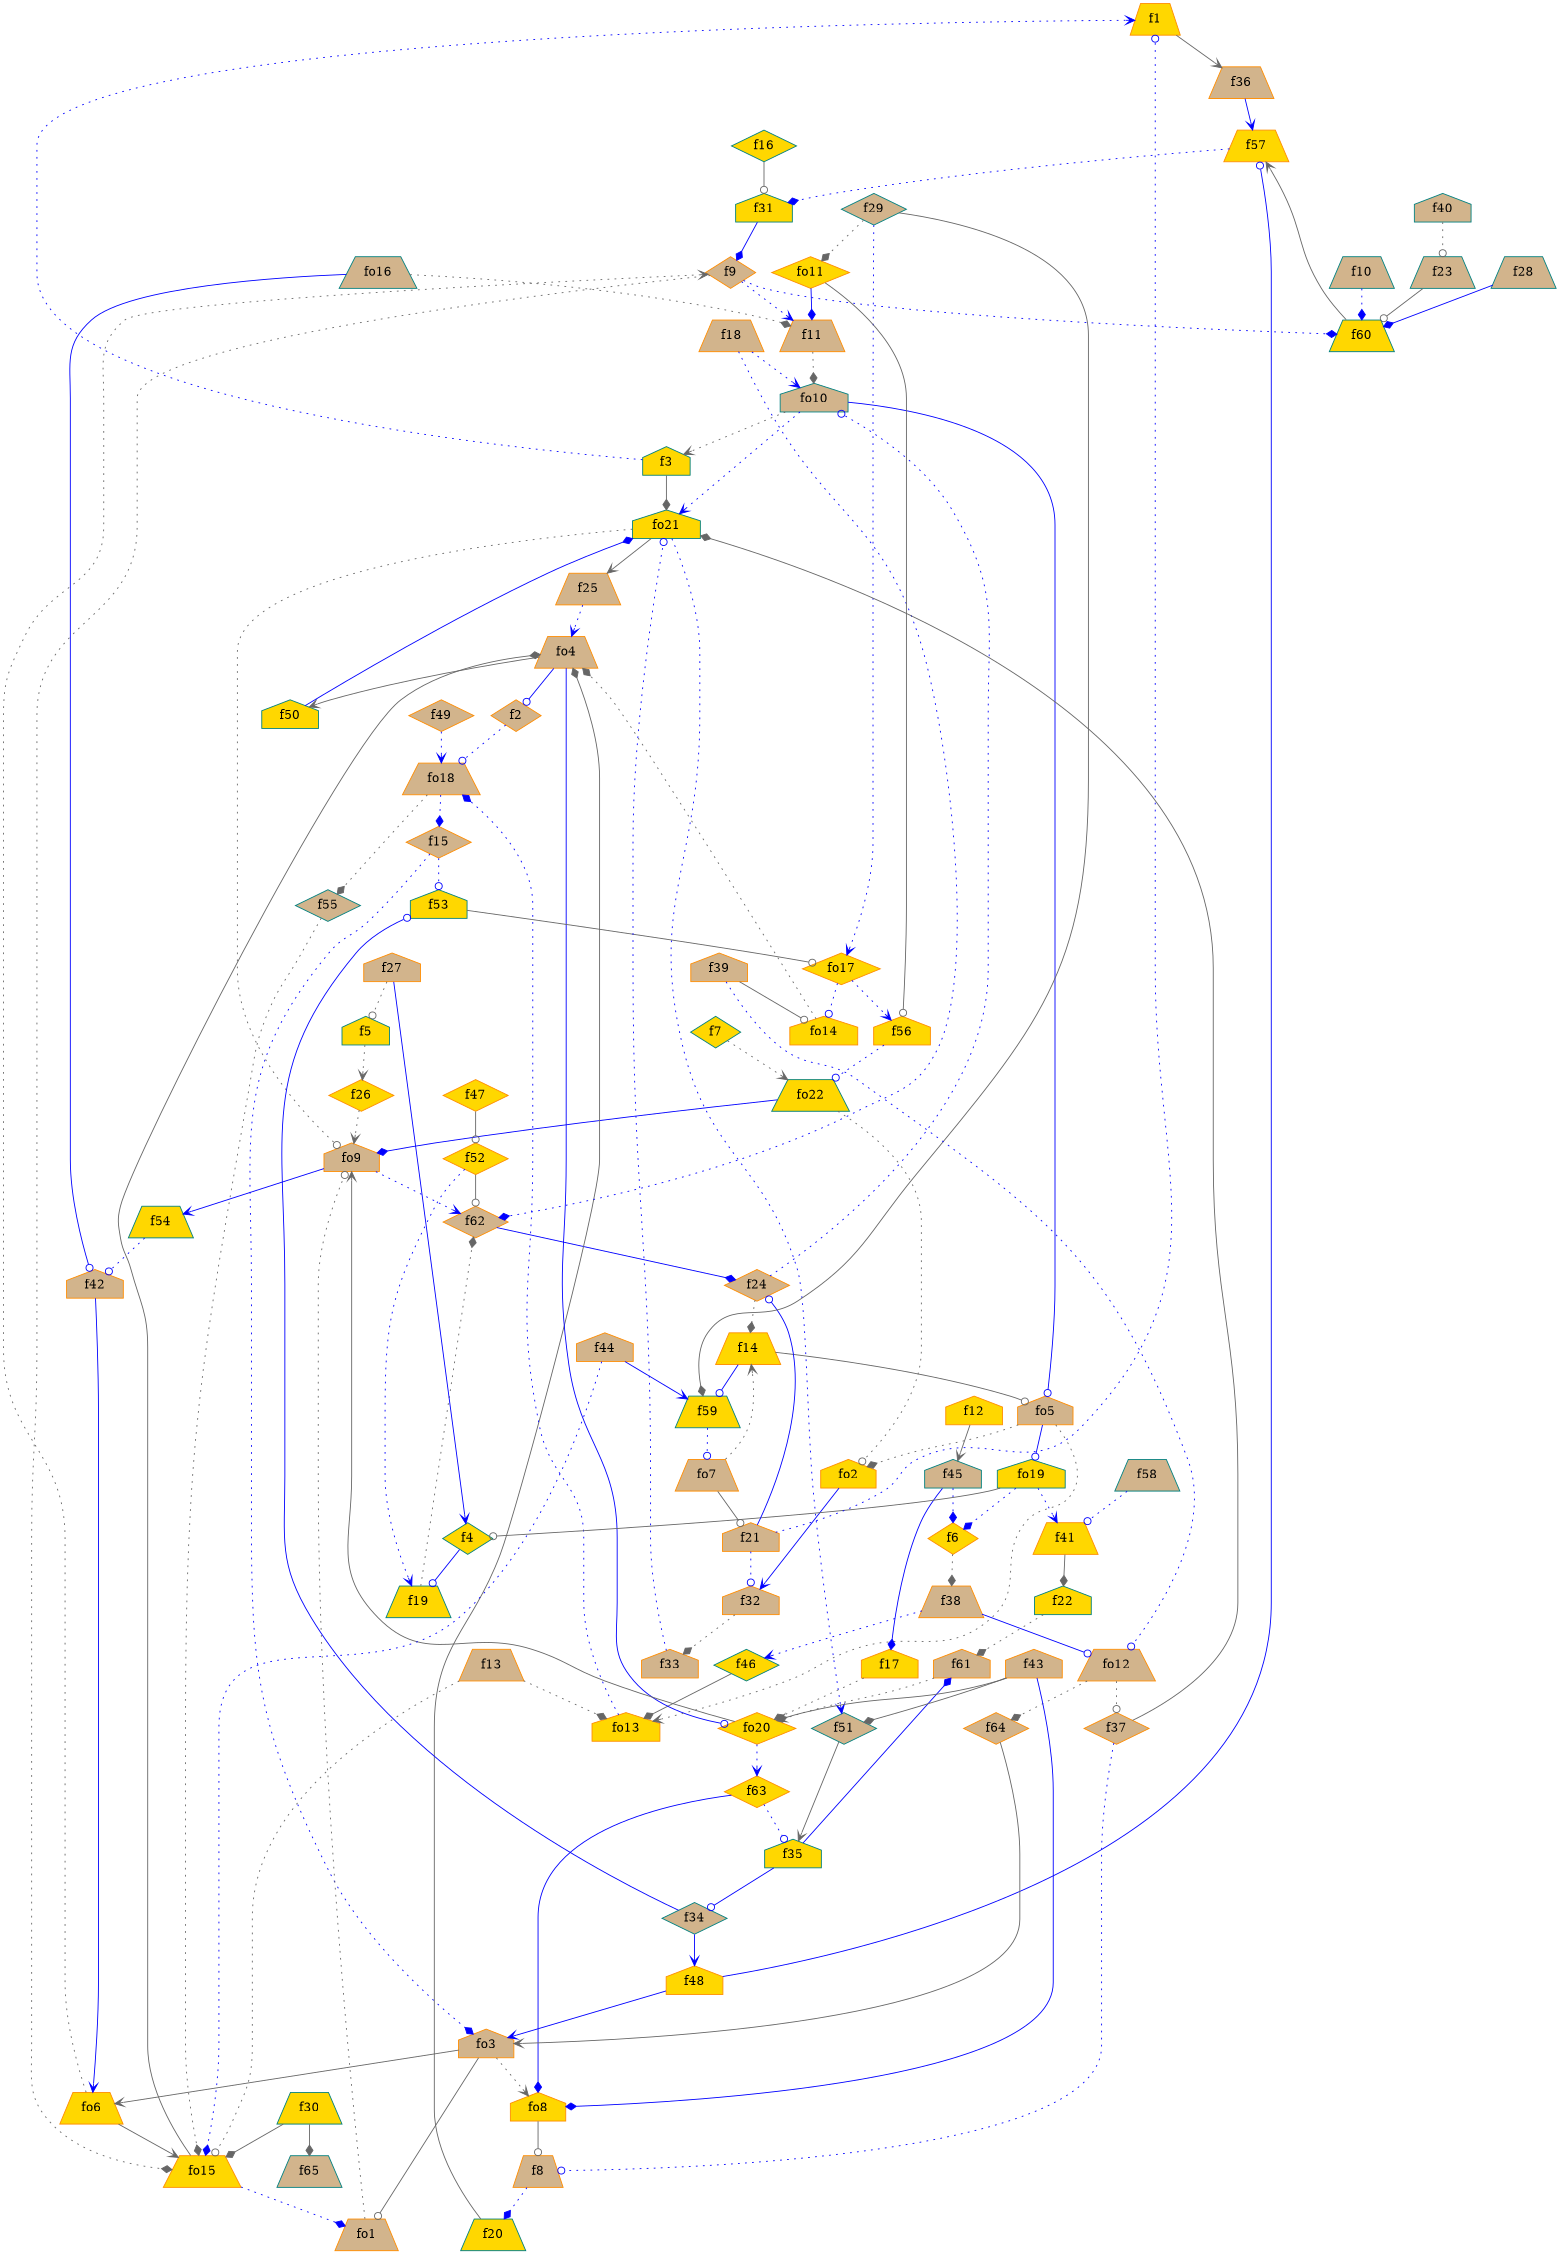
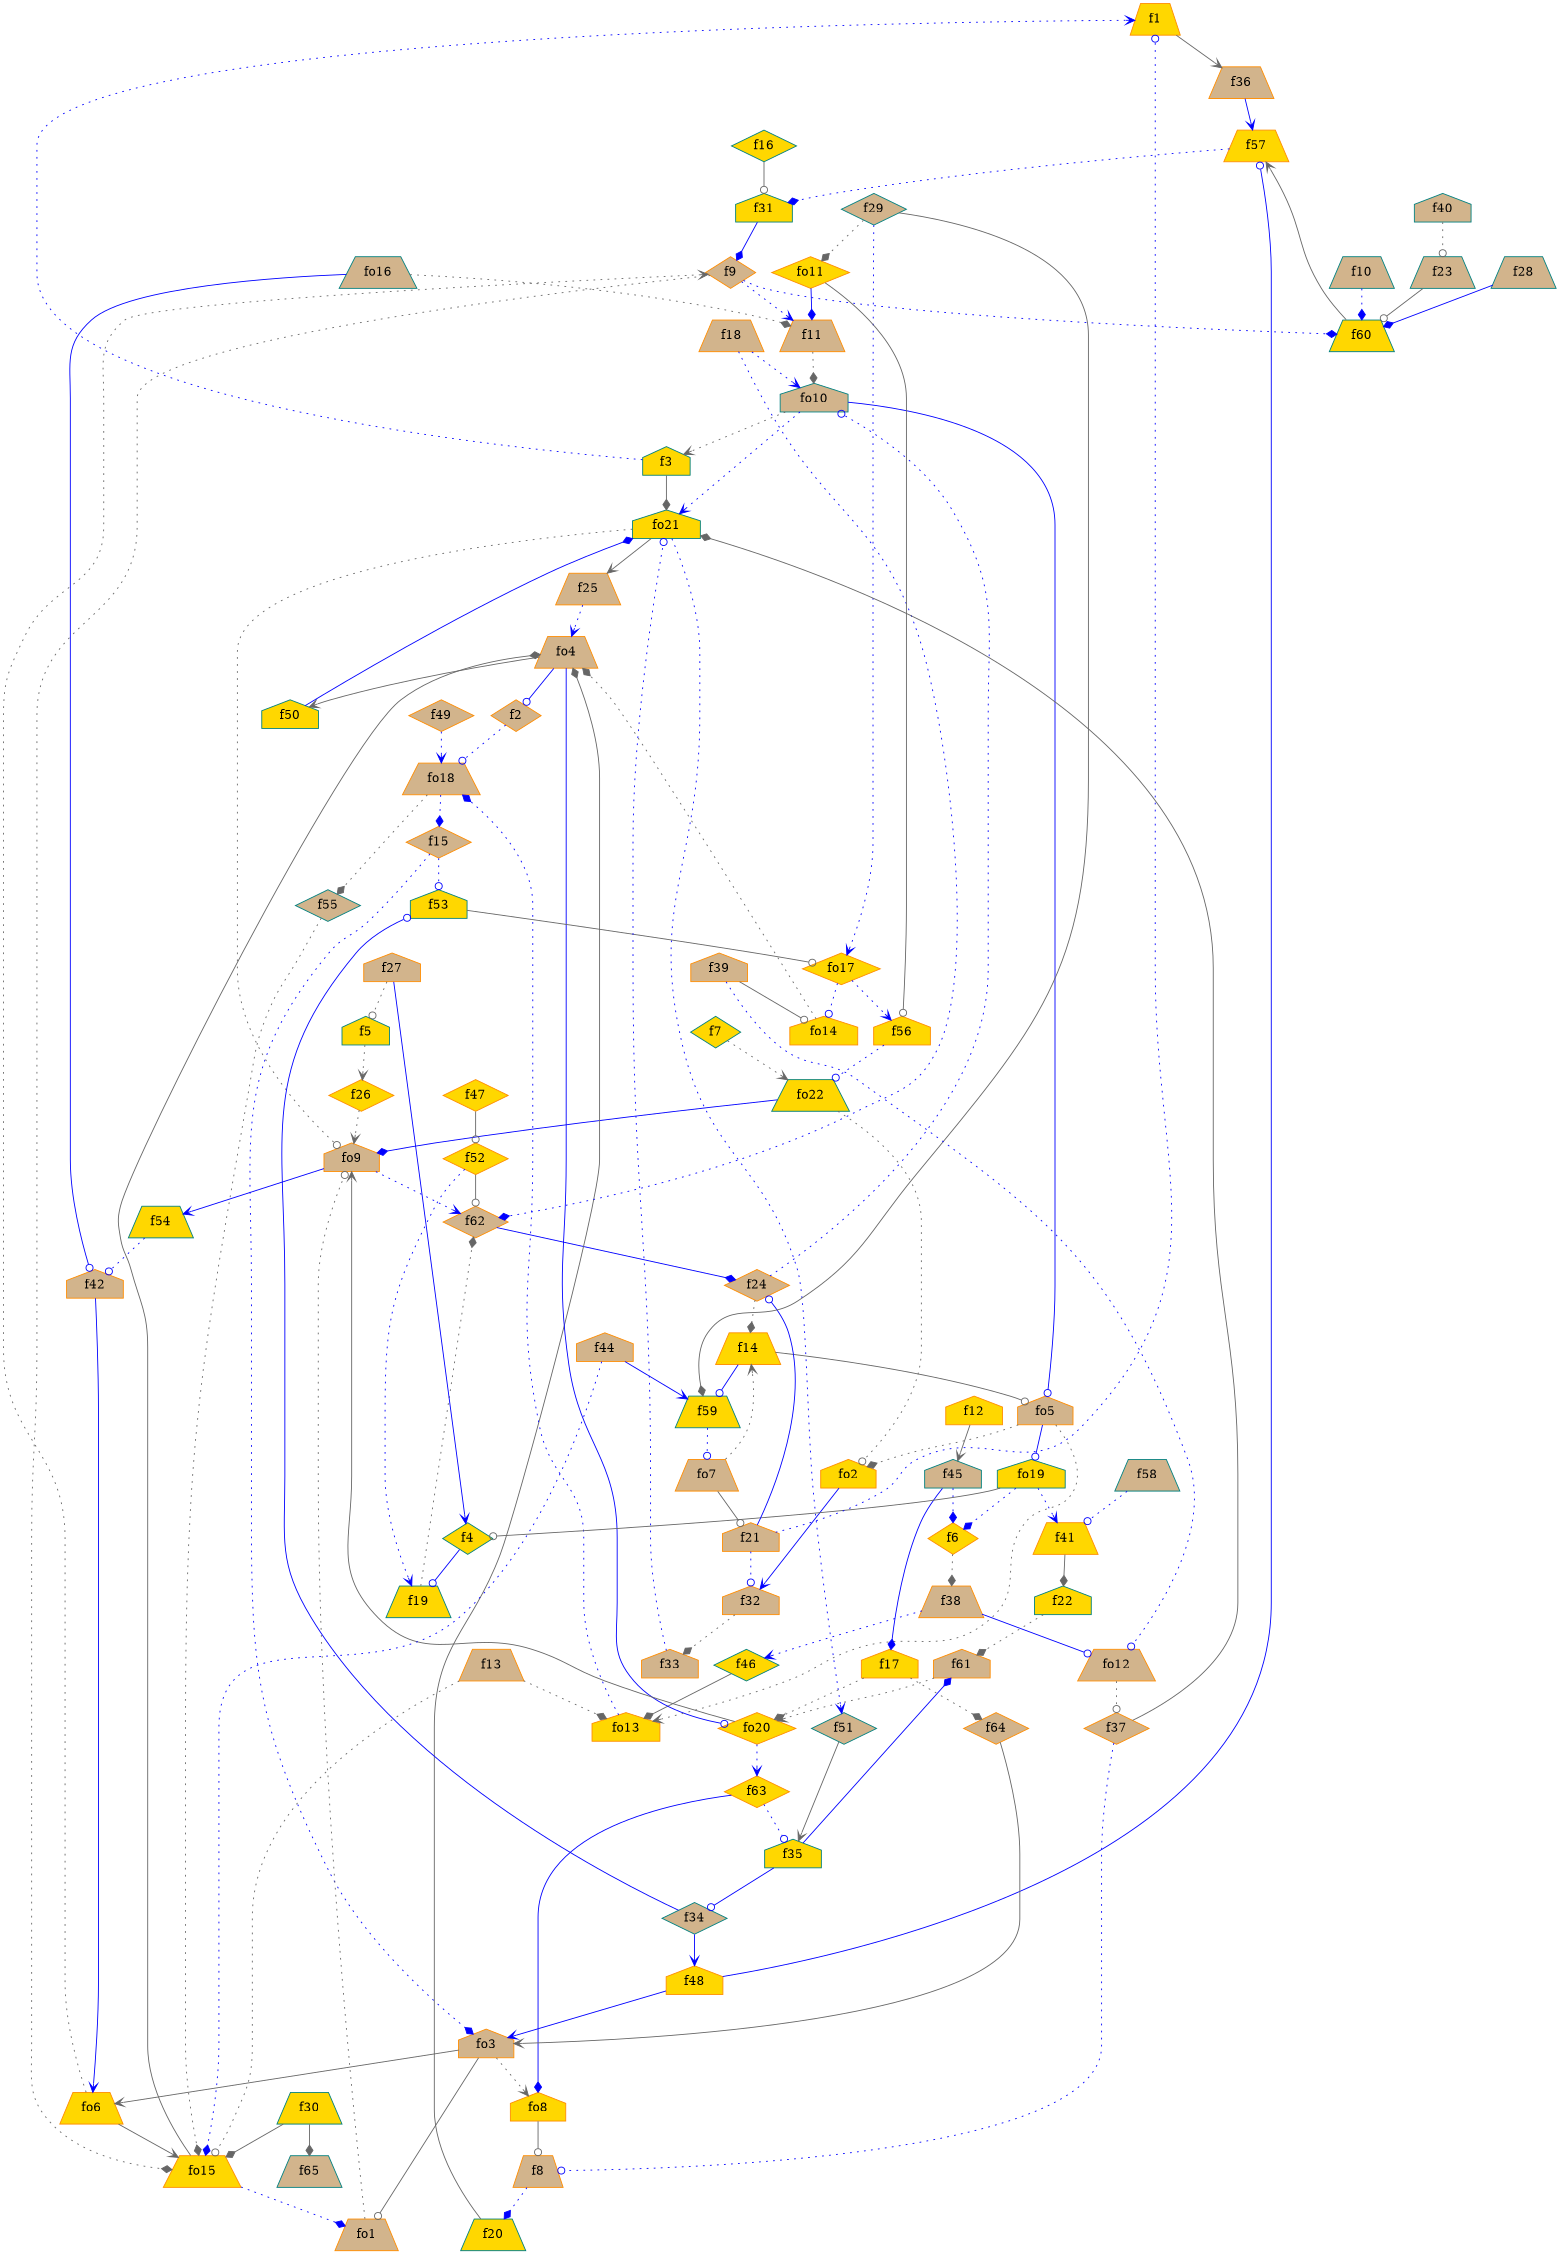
(1034, 1665) -> none
(1054, 1698) -> (943, 1697)
